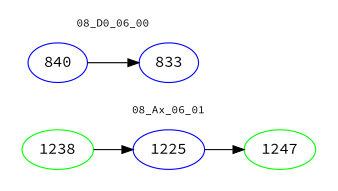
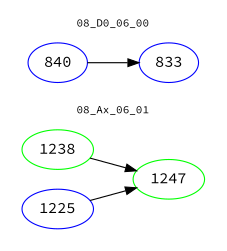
(108, 150) -> (108, 163)
